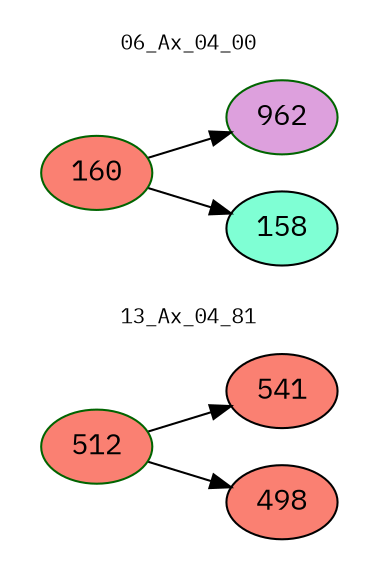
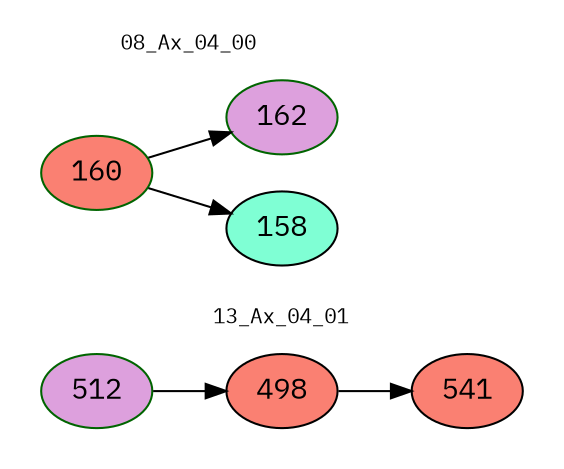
(189, 44) -> (189, 44)
(282, 117) -> (282, 117)
(189, 318) -> (282, 318)
(180, 422) -> (365, 391)
(97, 447) -> (97, 391)
